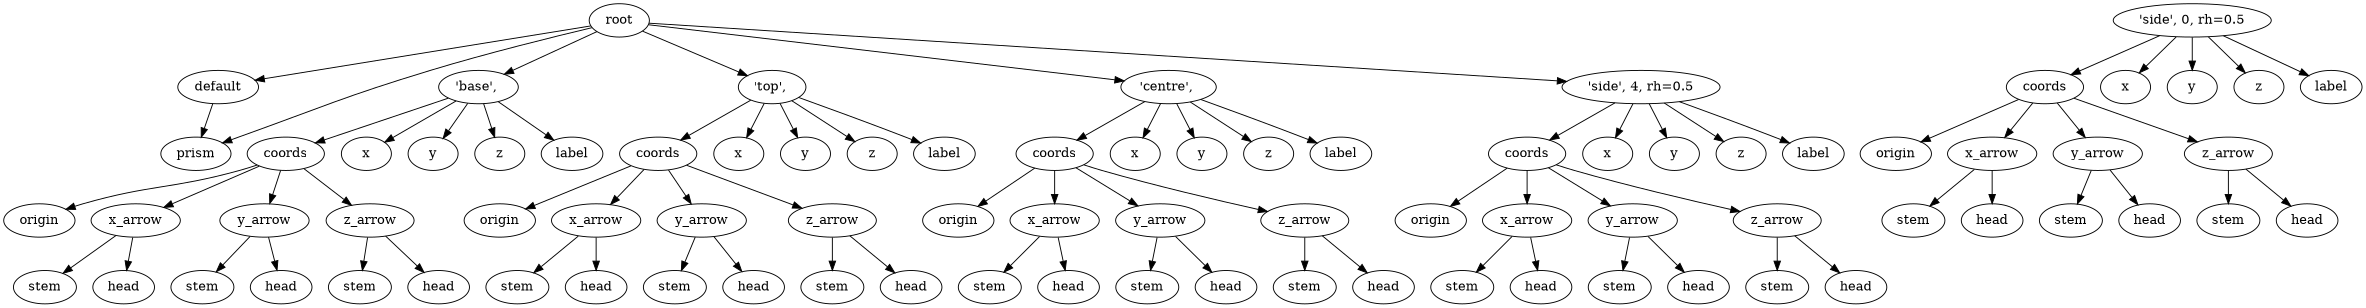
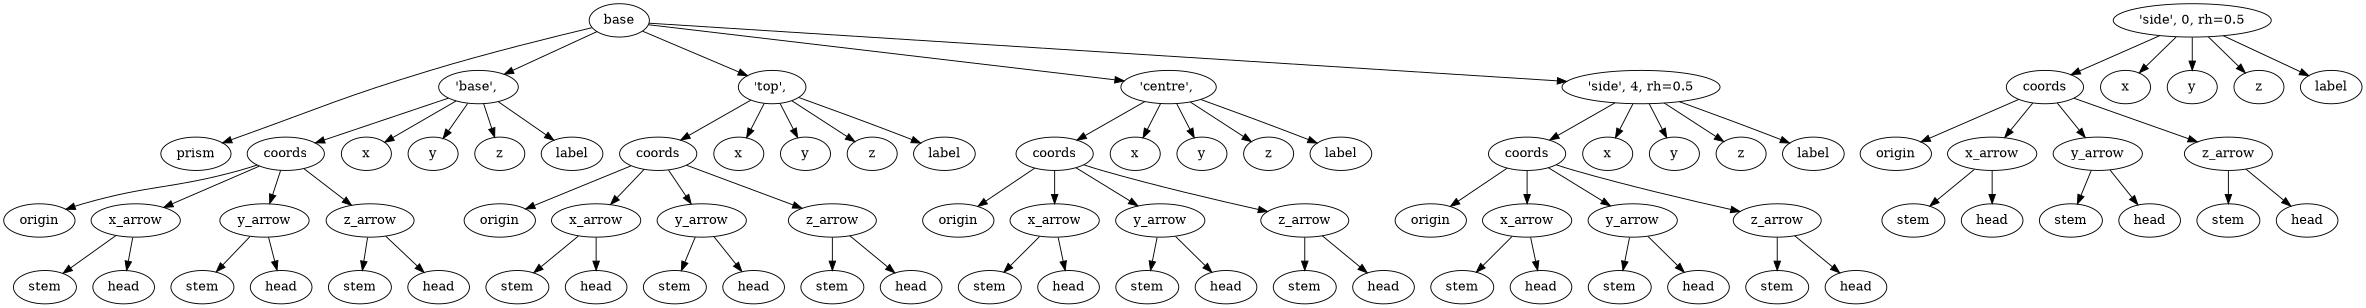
(619, 20) -> (619, 20)
(218, 87) -> none
